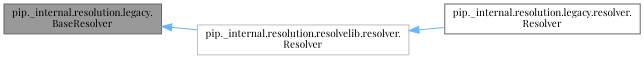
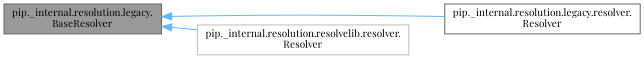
(432, 29) -> (308, 15)
